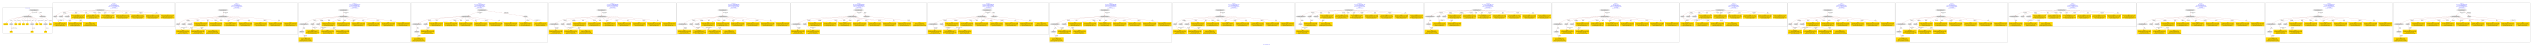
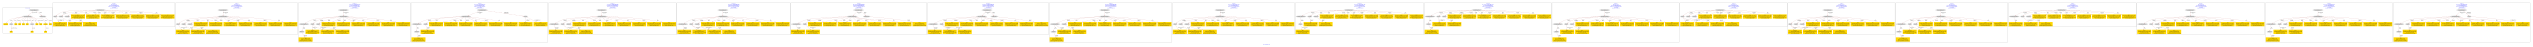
(46, 24) -> (46, 24)
